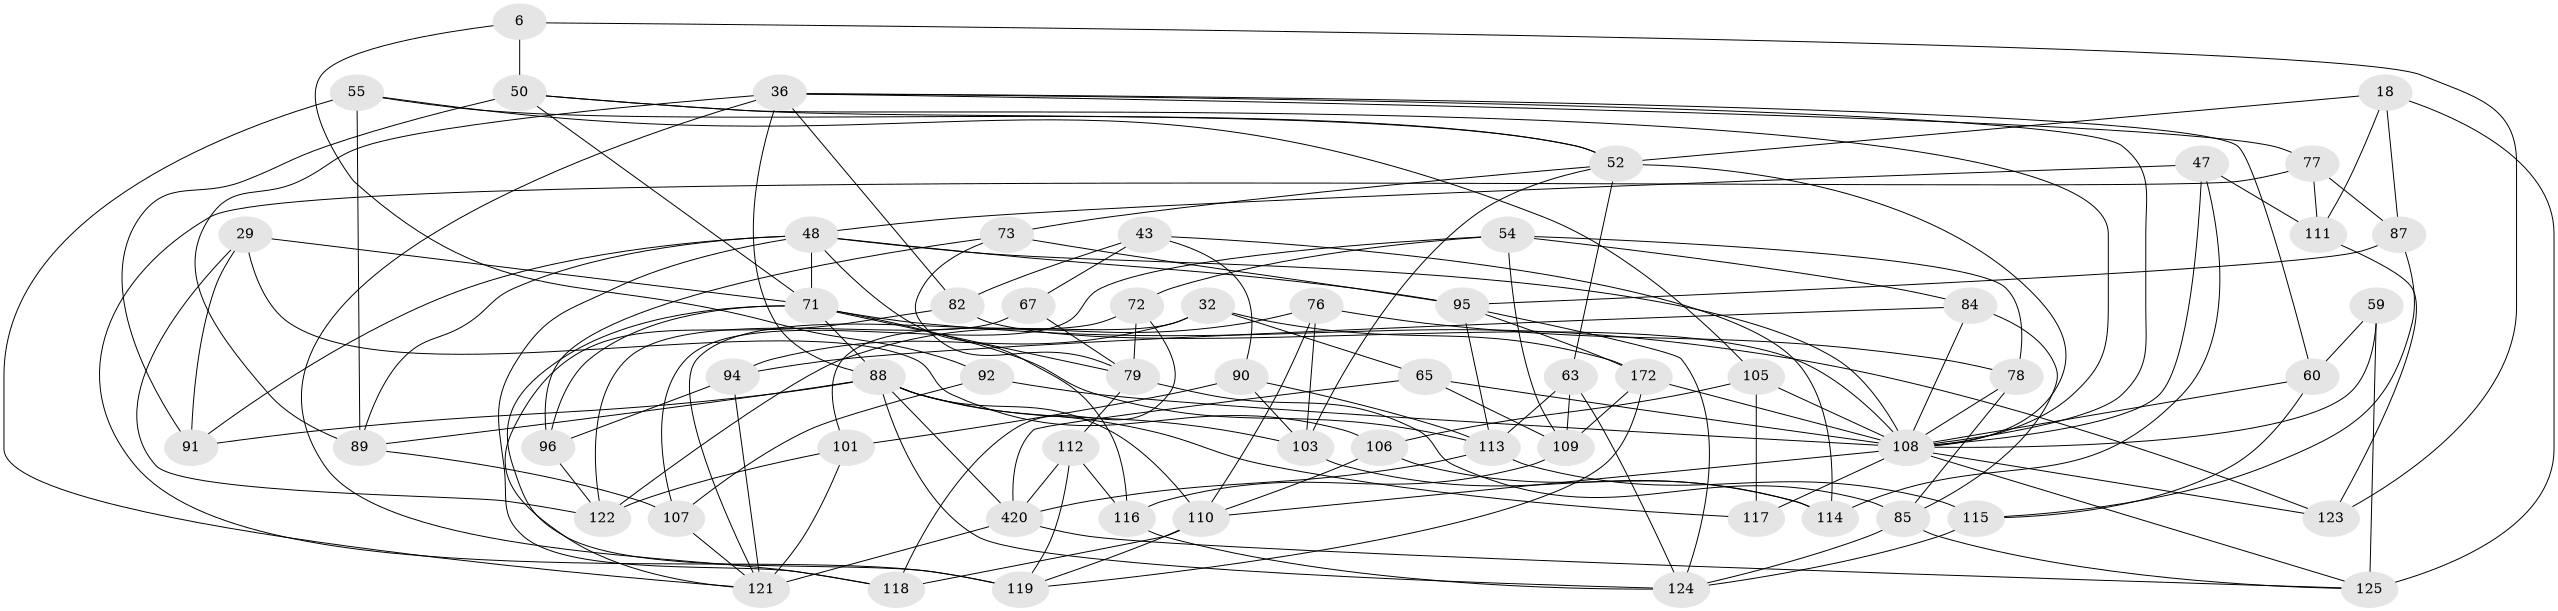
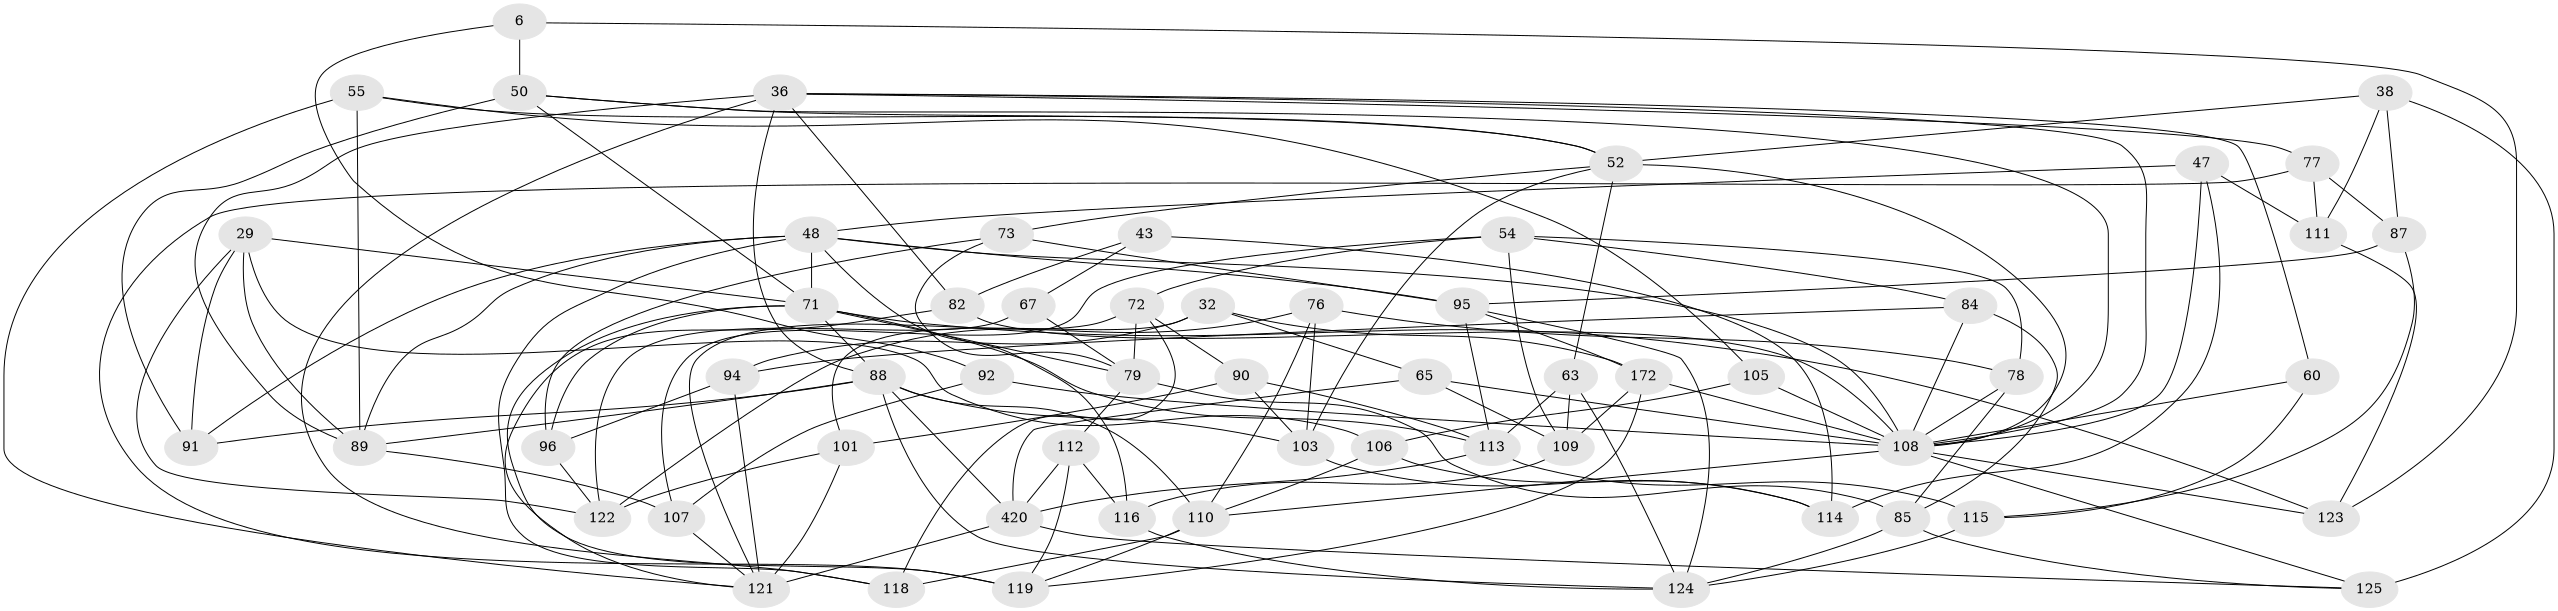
(2385, 93) -> (2385, 93)
(1239, 281) -> (1194, 345)
(2377, 306) -> none
none -> (270, 355)
(1756, 519) -> none
